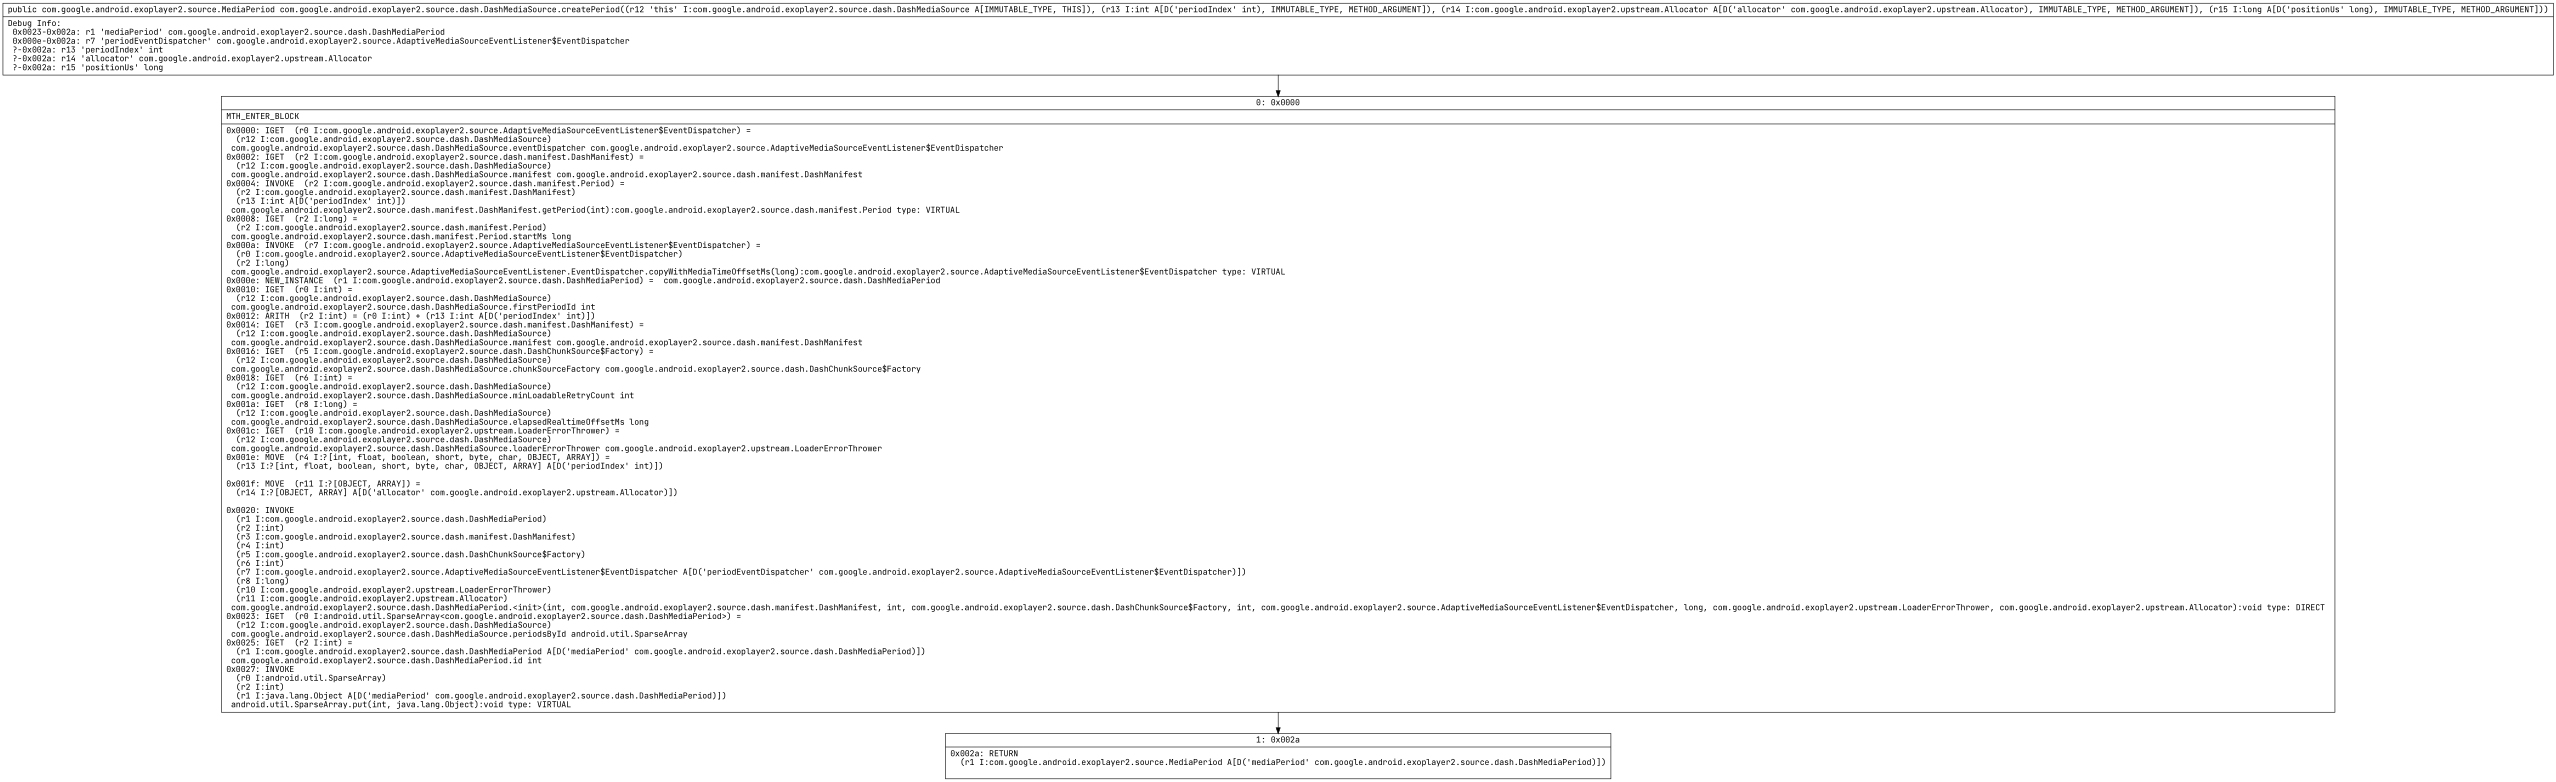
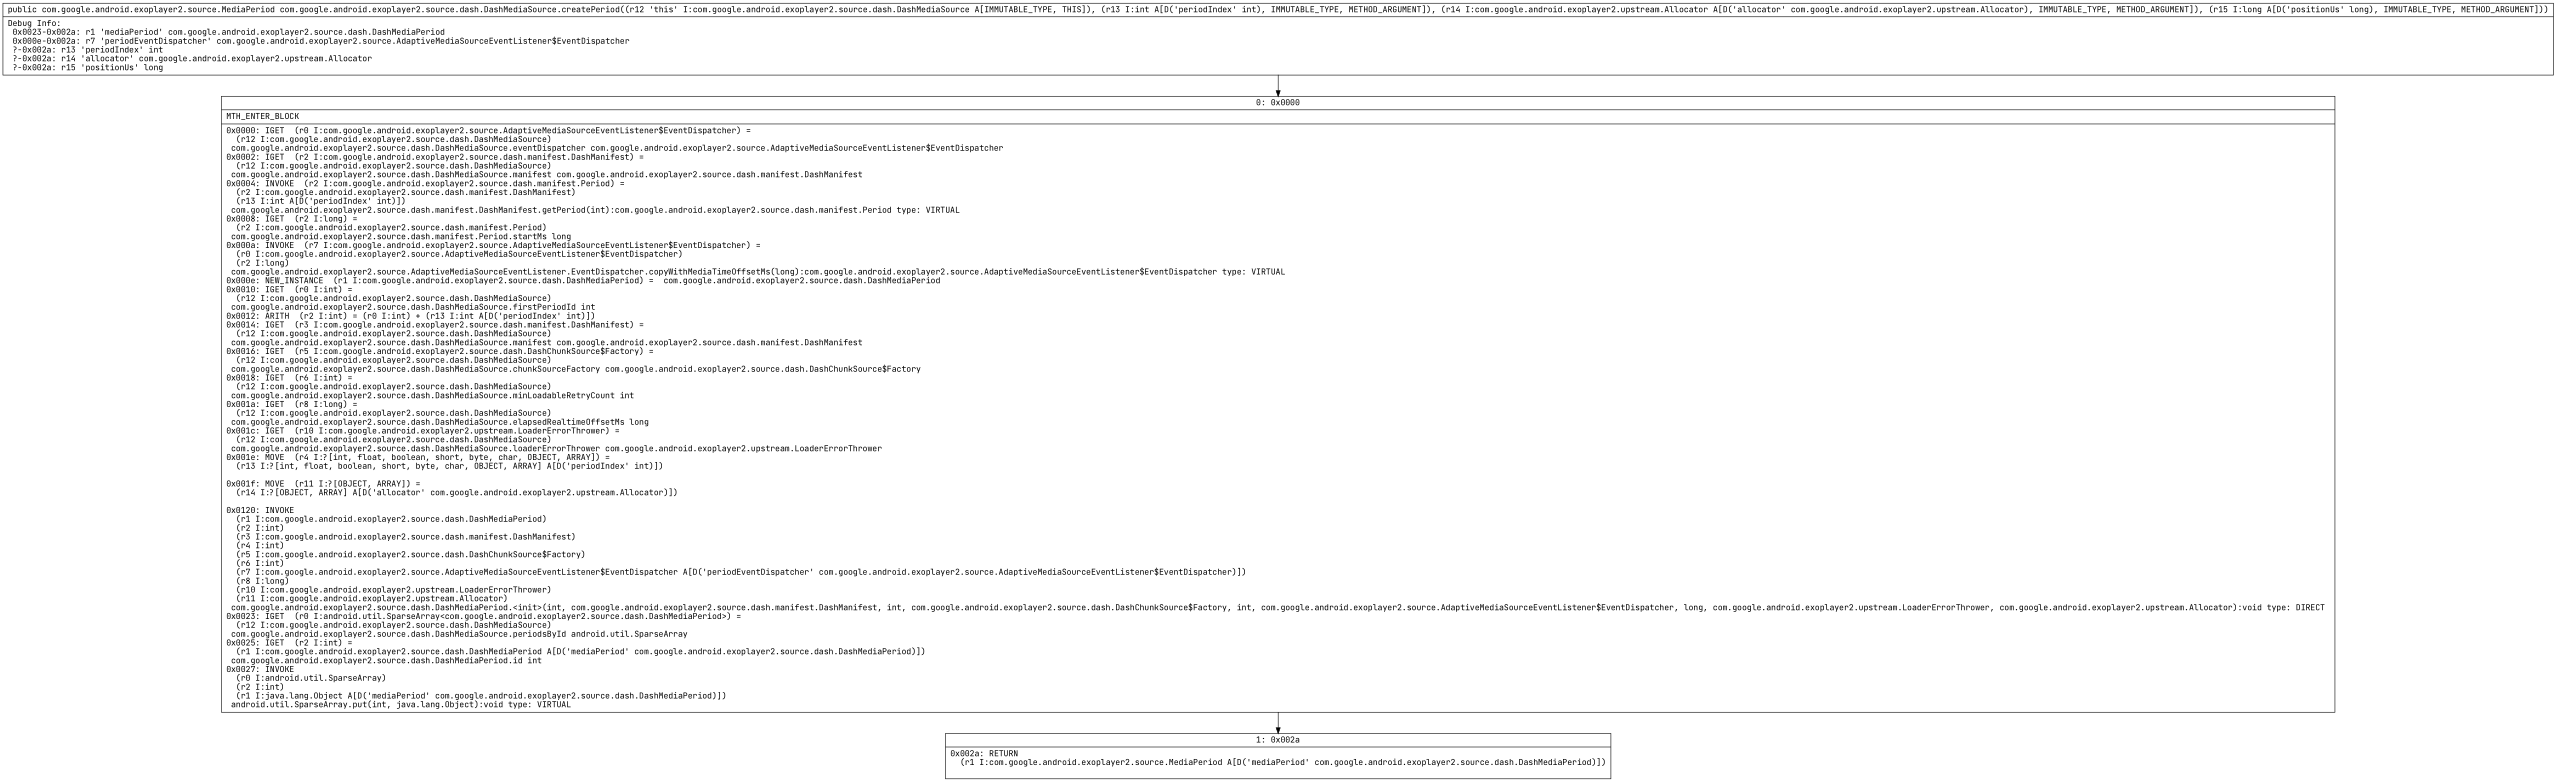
(265, 511) -> (265, 511)
